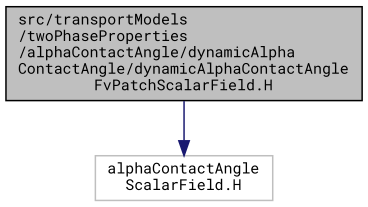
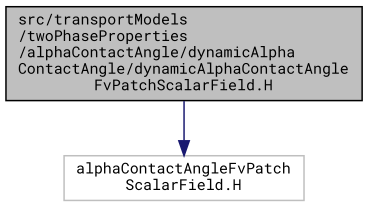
(184, 178) -> (184, 178)
